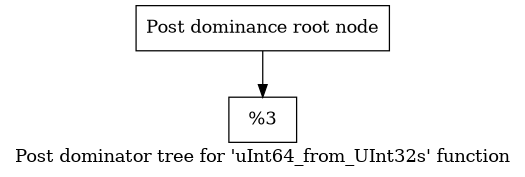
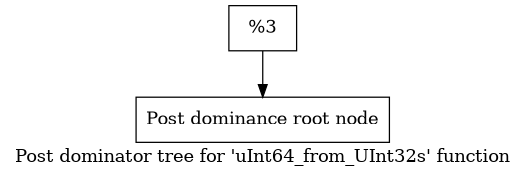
(263, 68) -> (263, 68)
